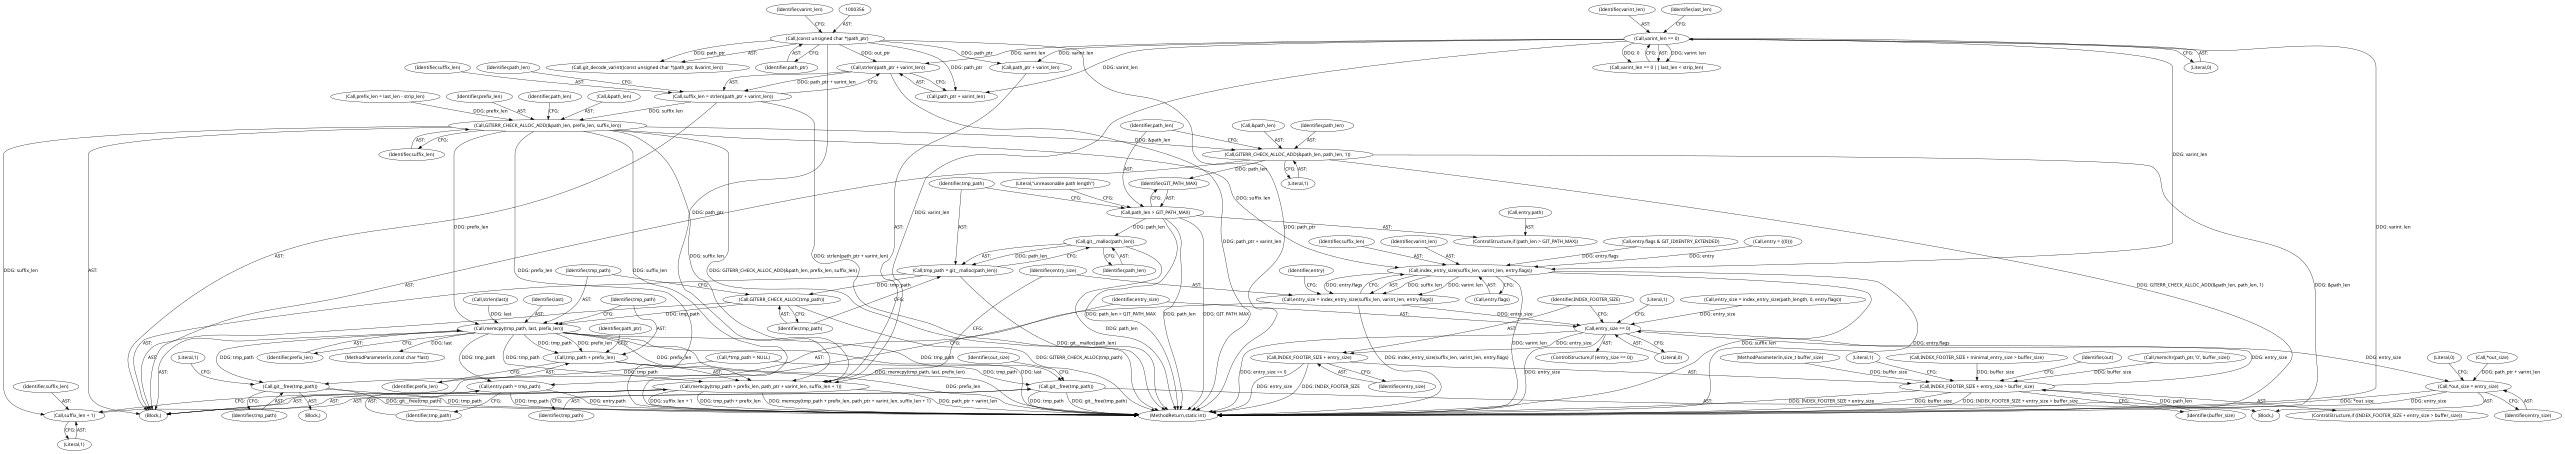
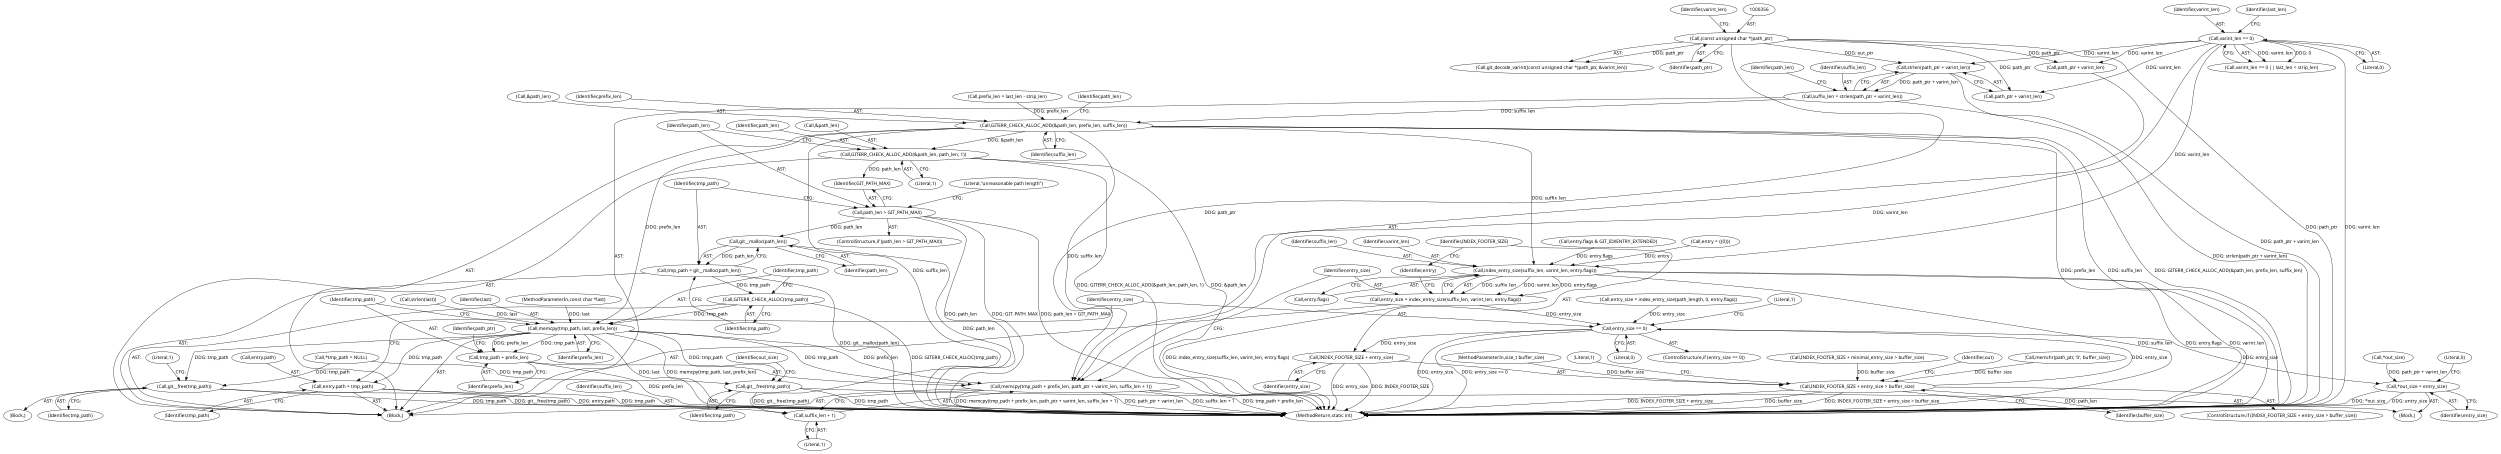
(1525, 225) -> (290, 374)
(1596, 313) -> (1447, 256)
(438, 339) -> (568, 313)
